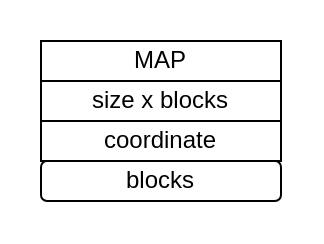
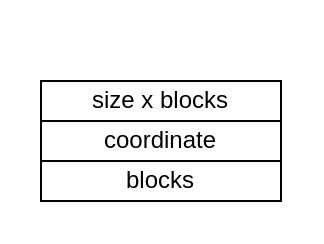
(161, 61) -> none
(161, 181) -> (161, 181)
